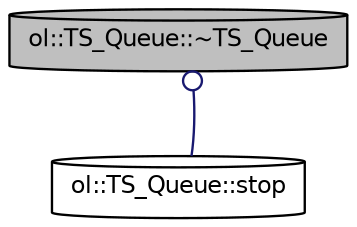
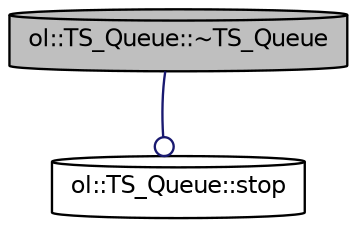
(194, 123) -> (163, 104)
